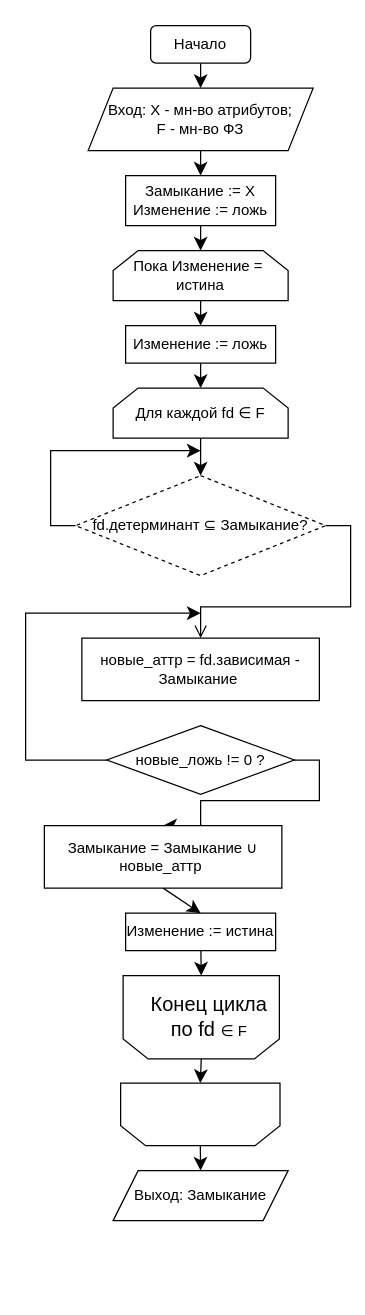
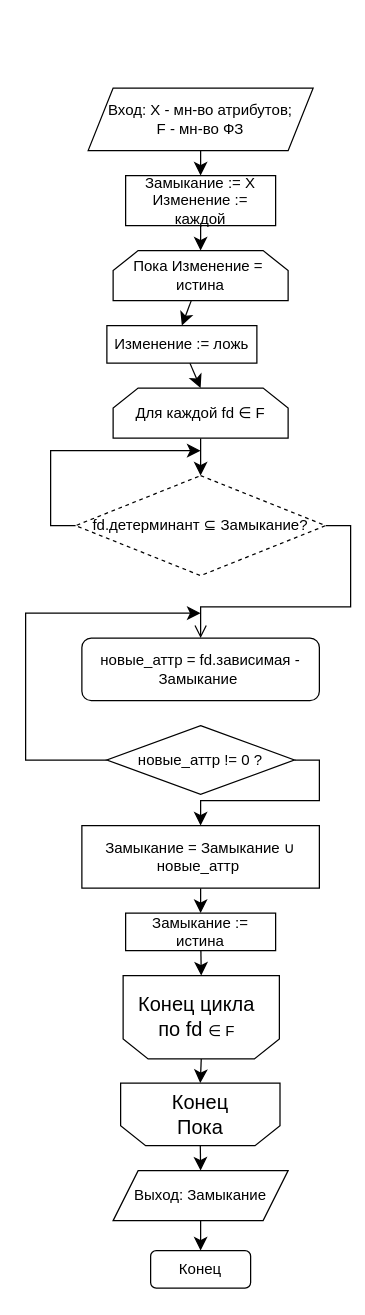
(201, 44) -> none
(201, 69) -> none
(201, 201) -> (201, 201)
(201, 344) -> (182, 344)
(201, 669) -> (201, 669)
(201, 761) -> (201, 761)
(163, 857) -> (201, 857)
(201, 932) -> (201, 932)
(210, 1017) -> (198, 1017)
none -> (200, 1114)
none -> (201, 1231)
none -> (201, 1269)
